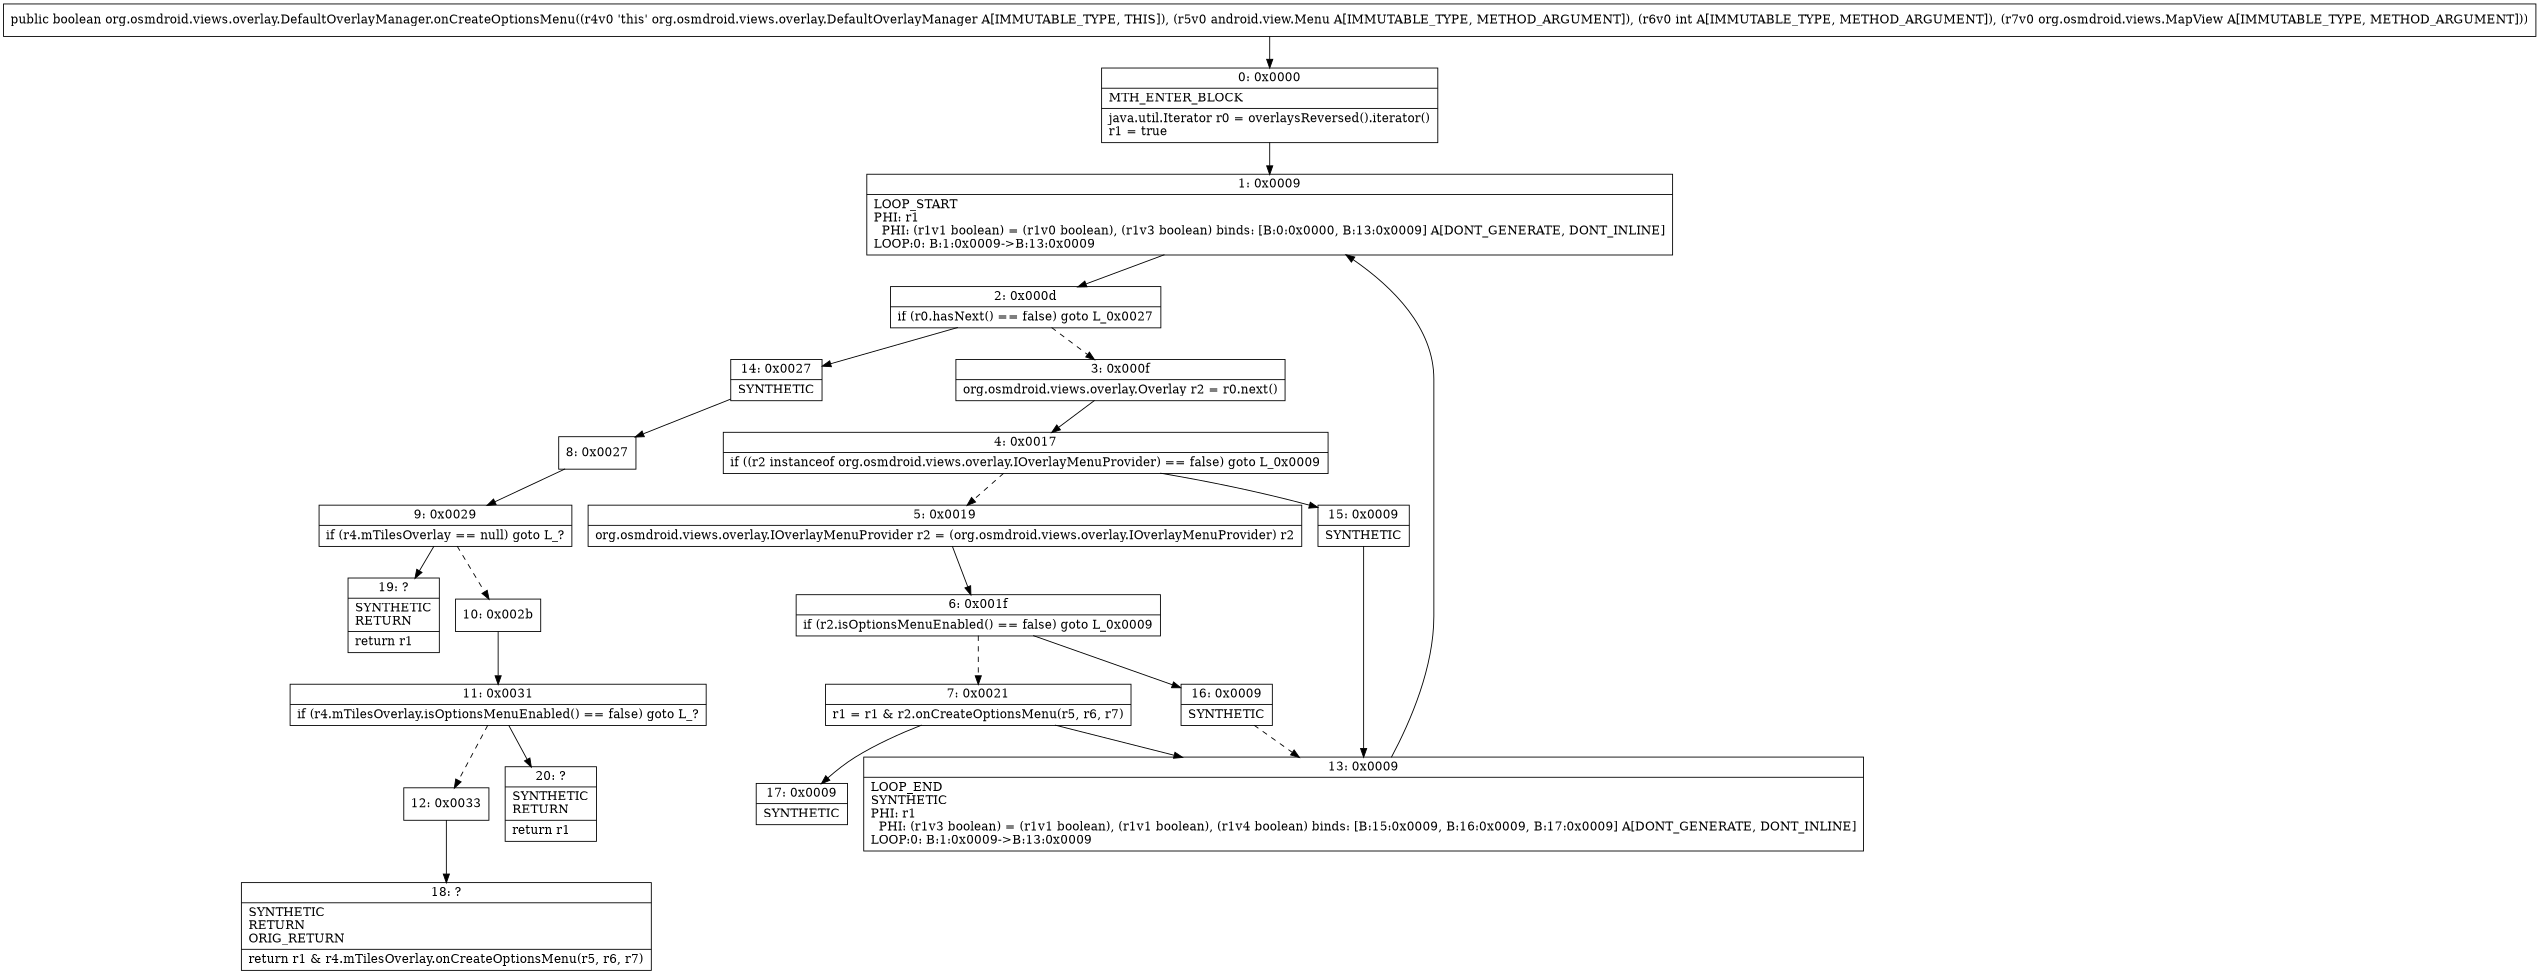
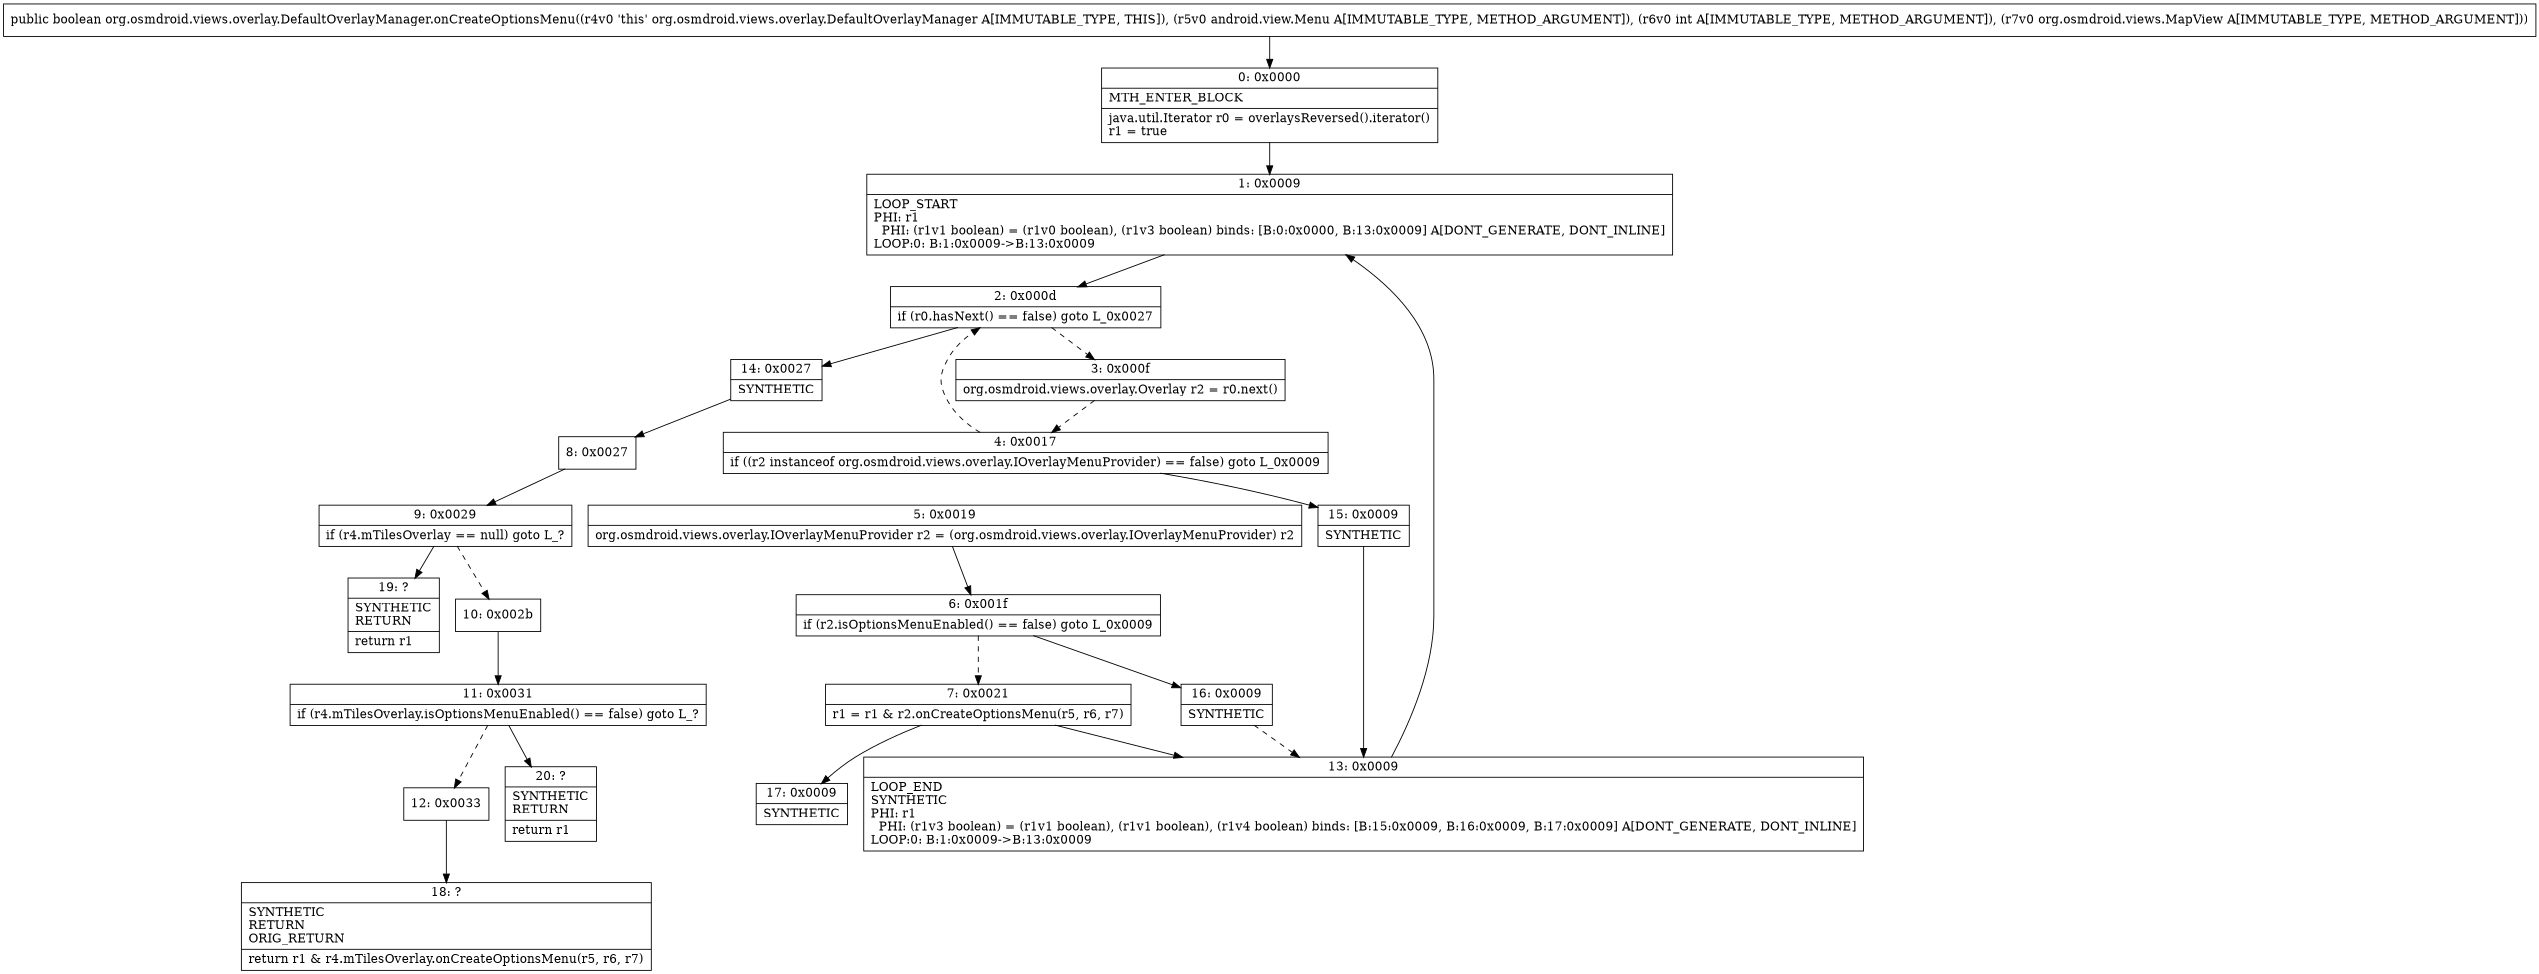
(1077, 414) -> (1077, 414)
(989, 486) -> (941, 385)
